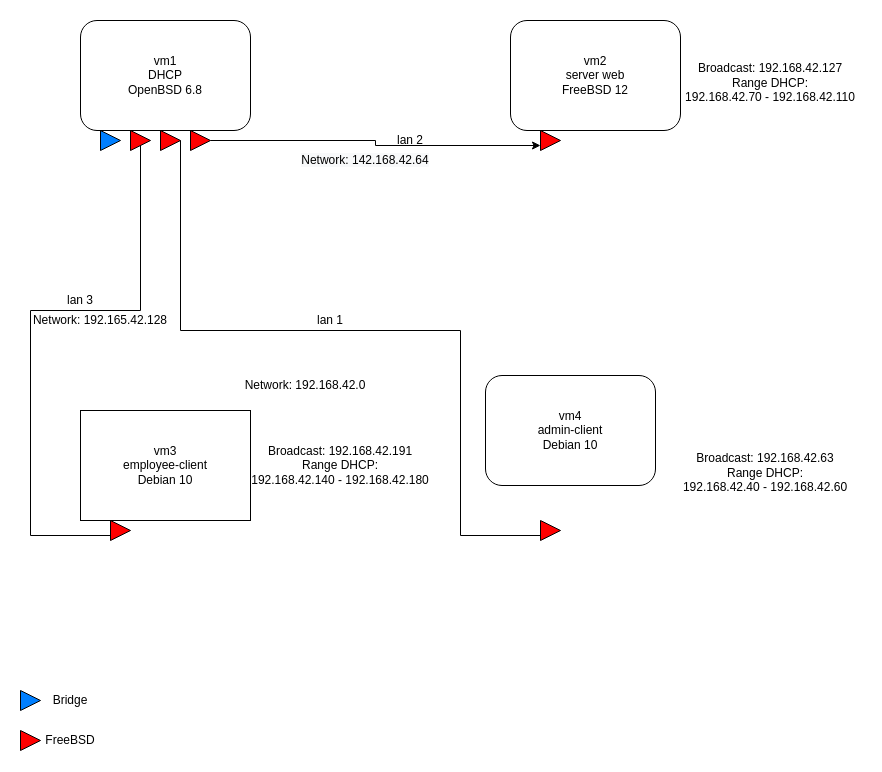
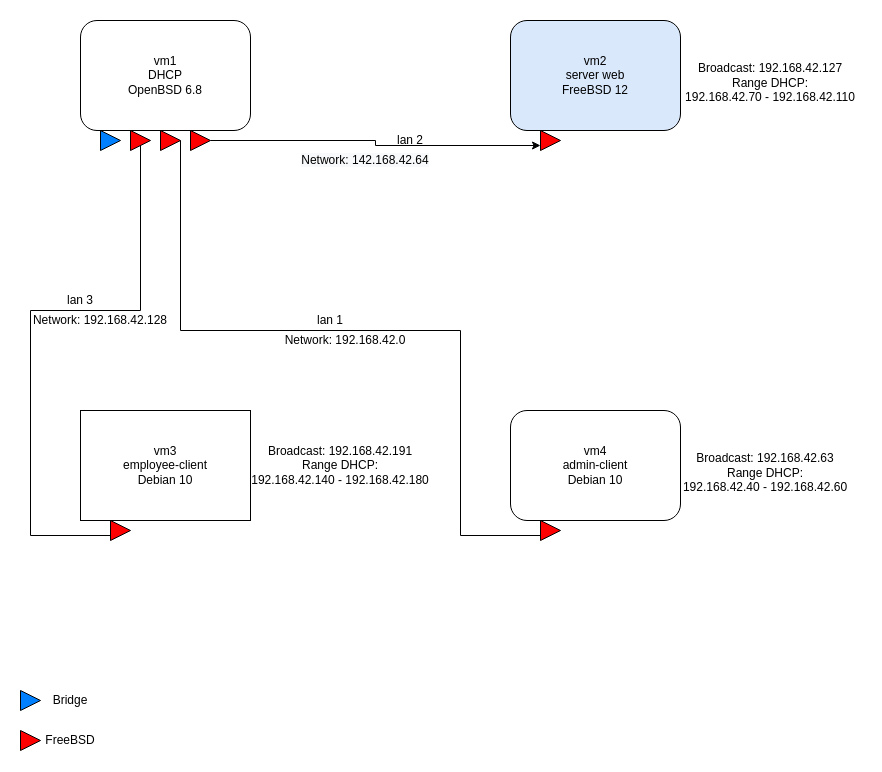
(596, 76) -> (596, 76)
(101, 321) -> (101, 321)
(306, 386) -> (346, 341)
(571, 431) -> (596, 466)
